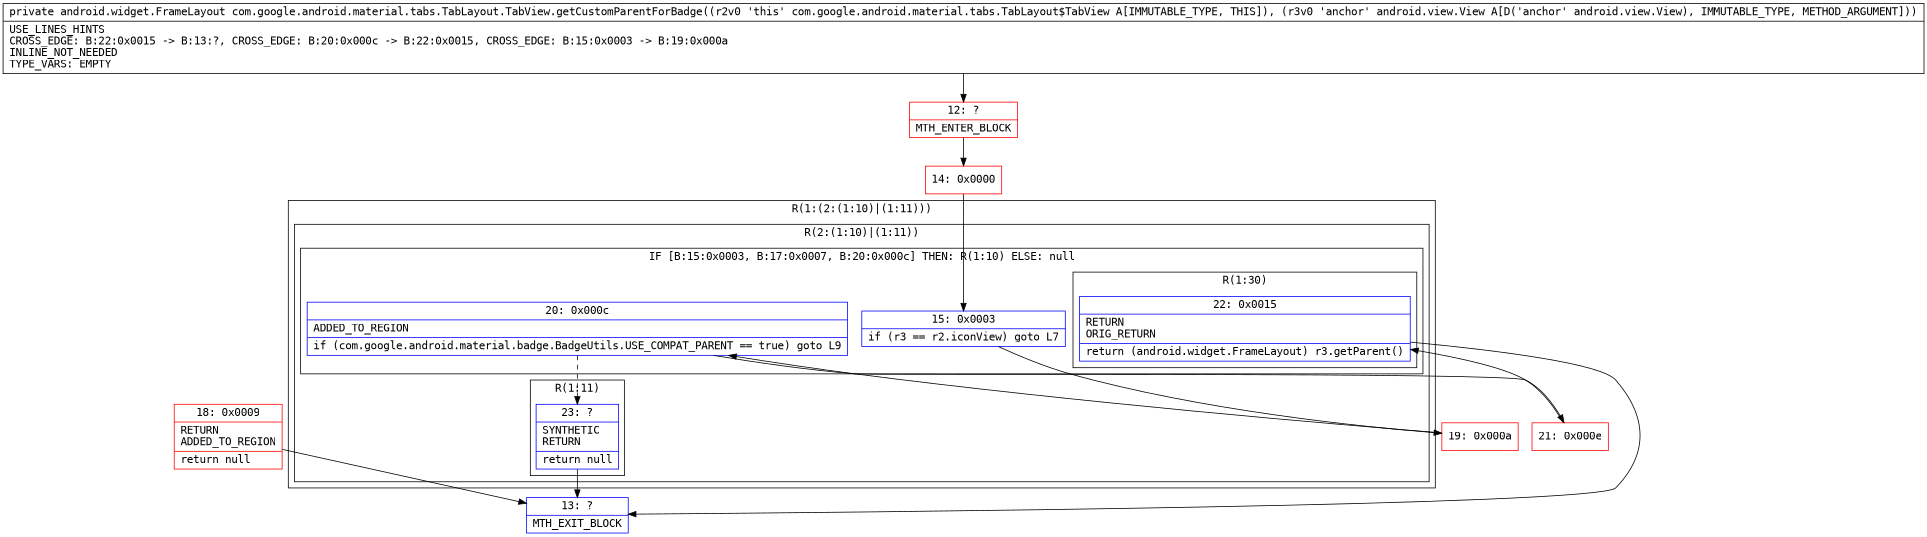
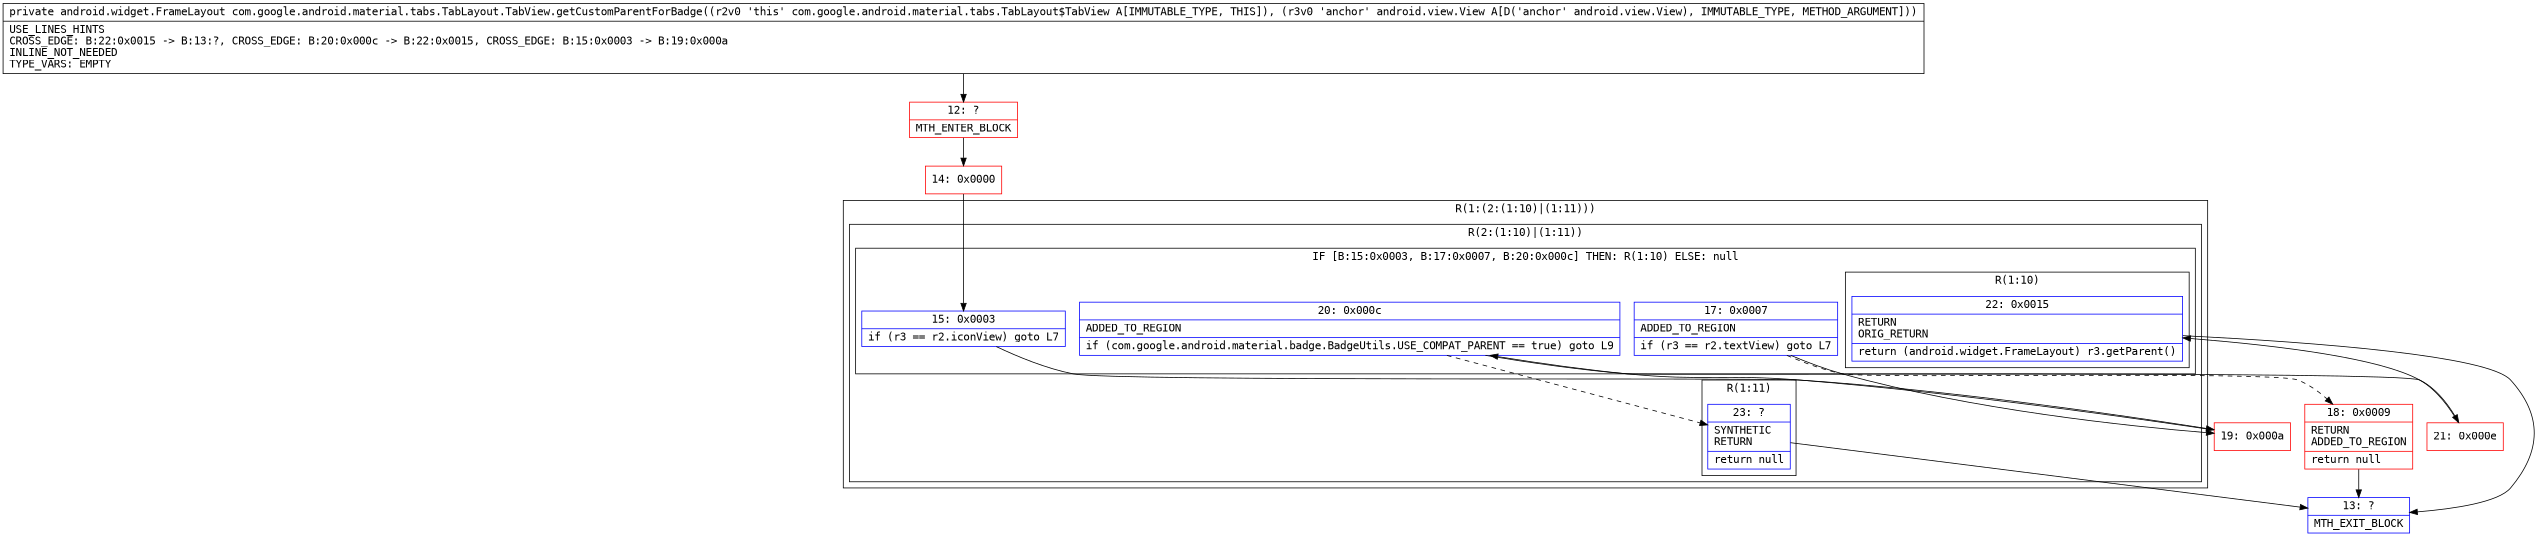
(1245, 281) -> (2017, 281)
none -> (1736, 329)
